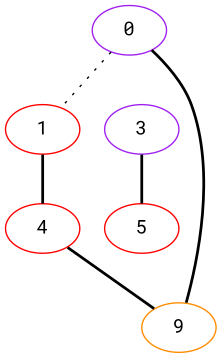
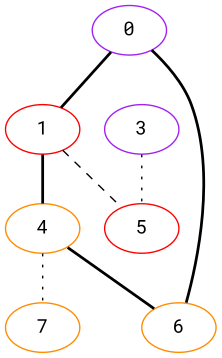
(86, 80) -> (86, 80)
none -> (92, 179)
(142, 179) -> (142, 179)
(43, 228) -> (43, 228)
none -> (43, 328)
(179, 328) -> (179, 328)
